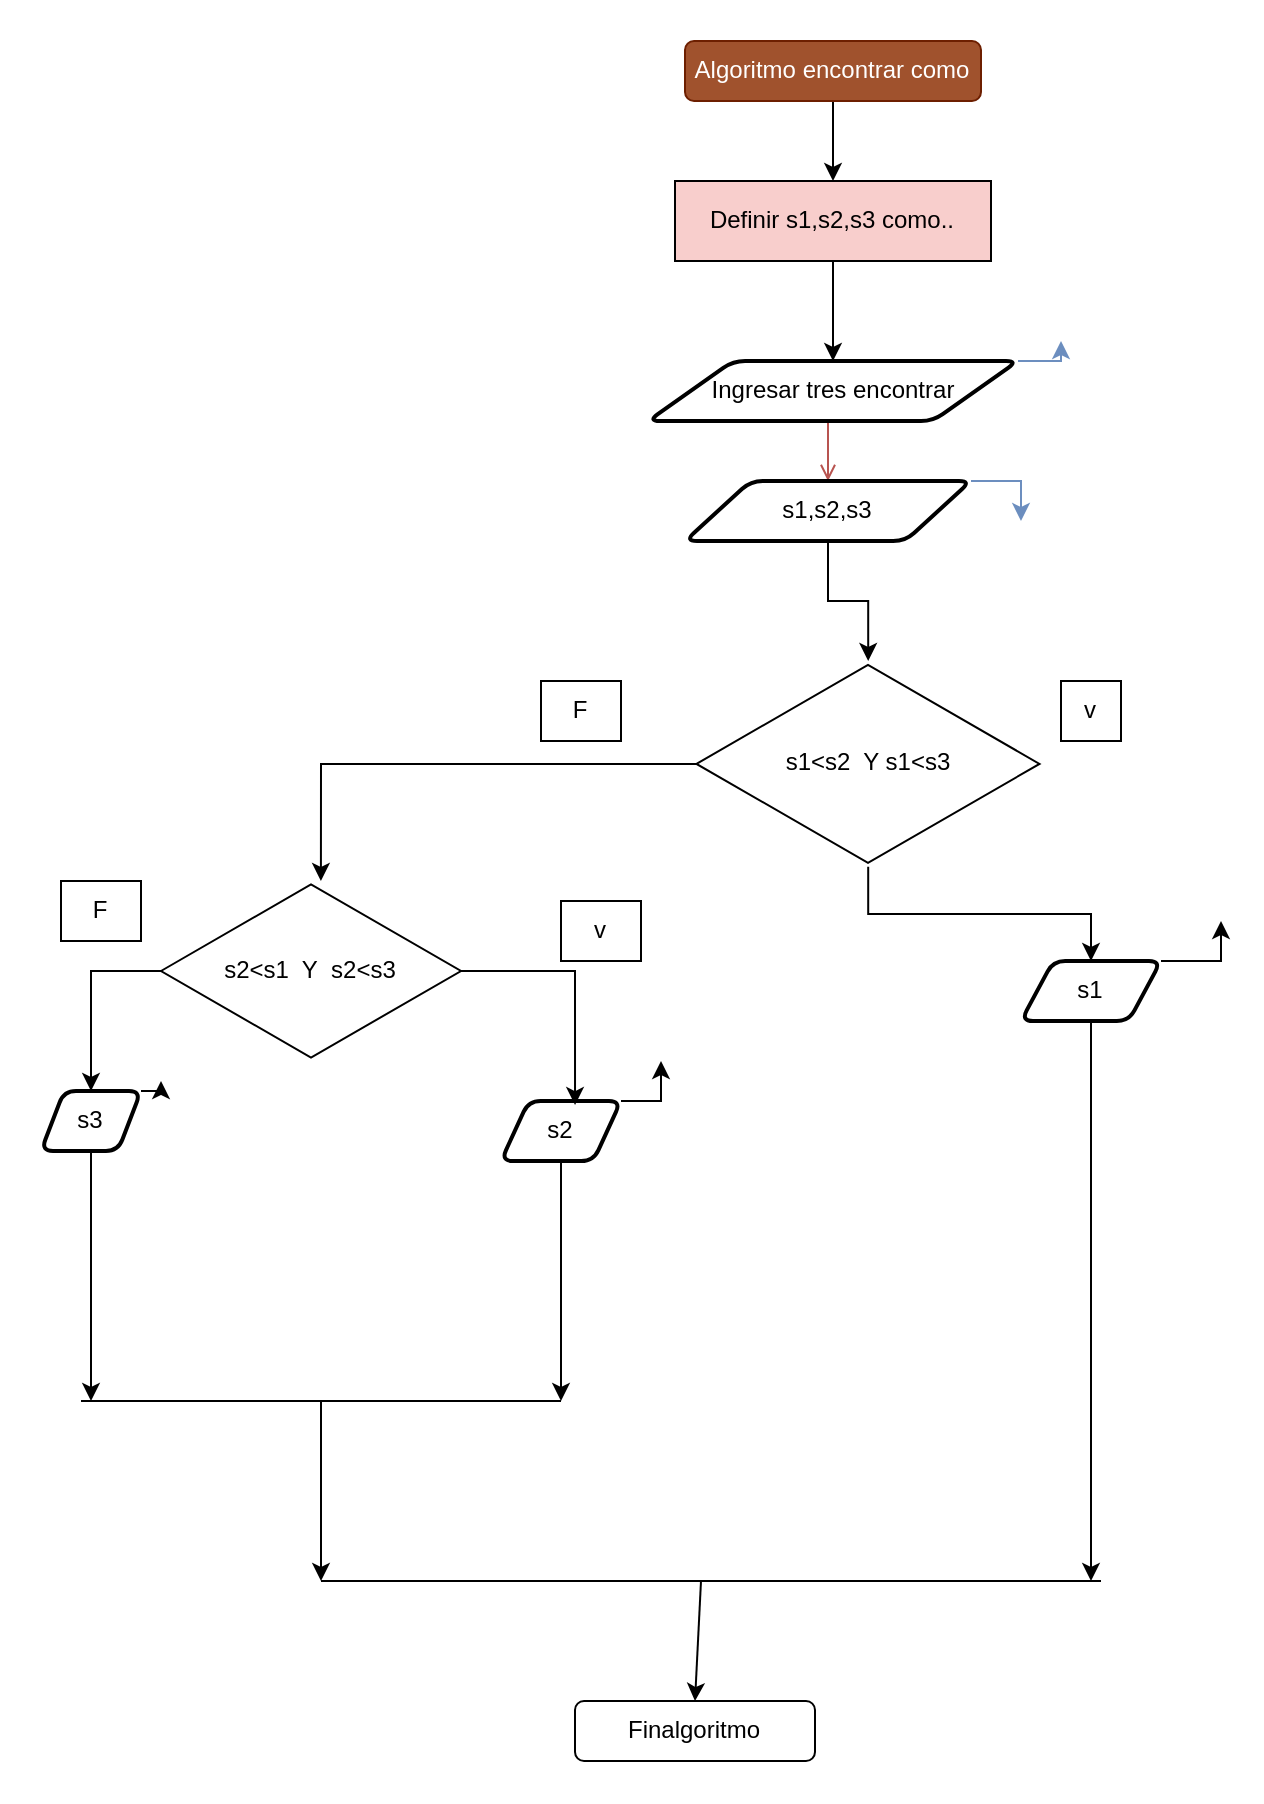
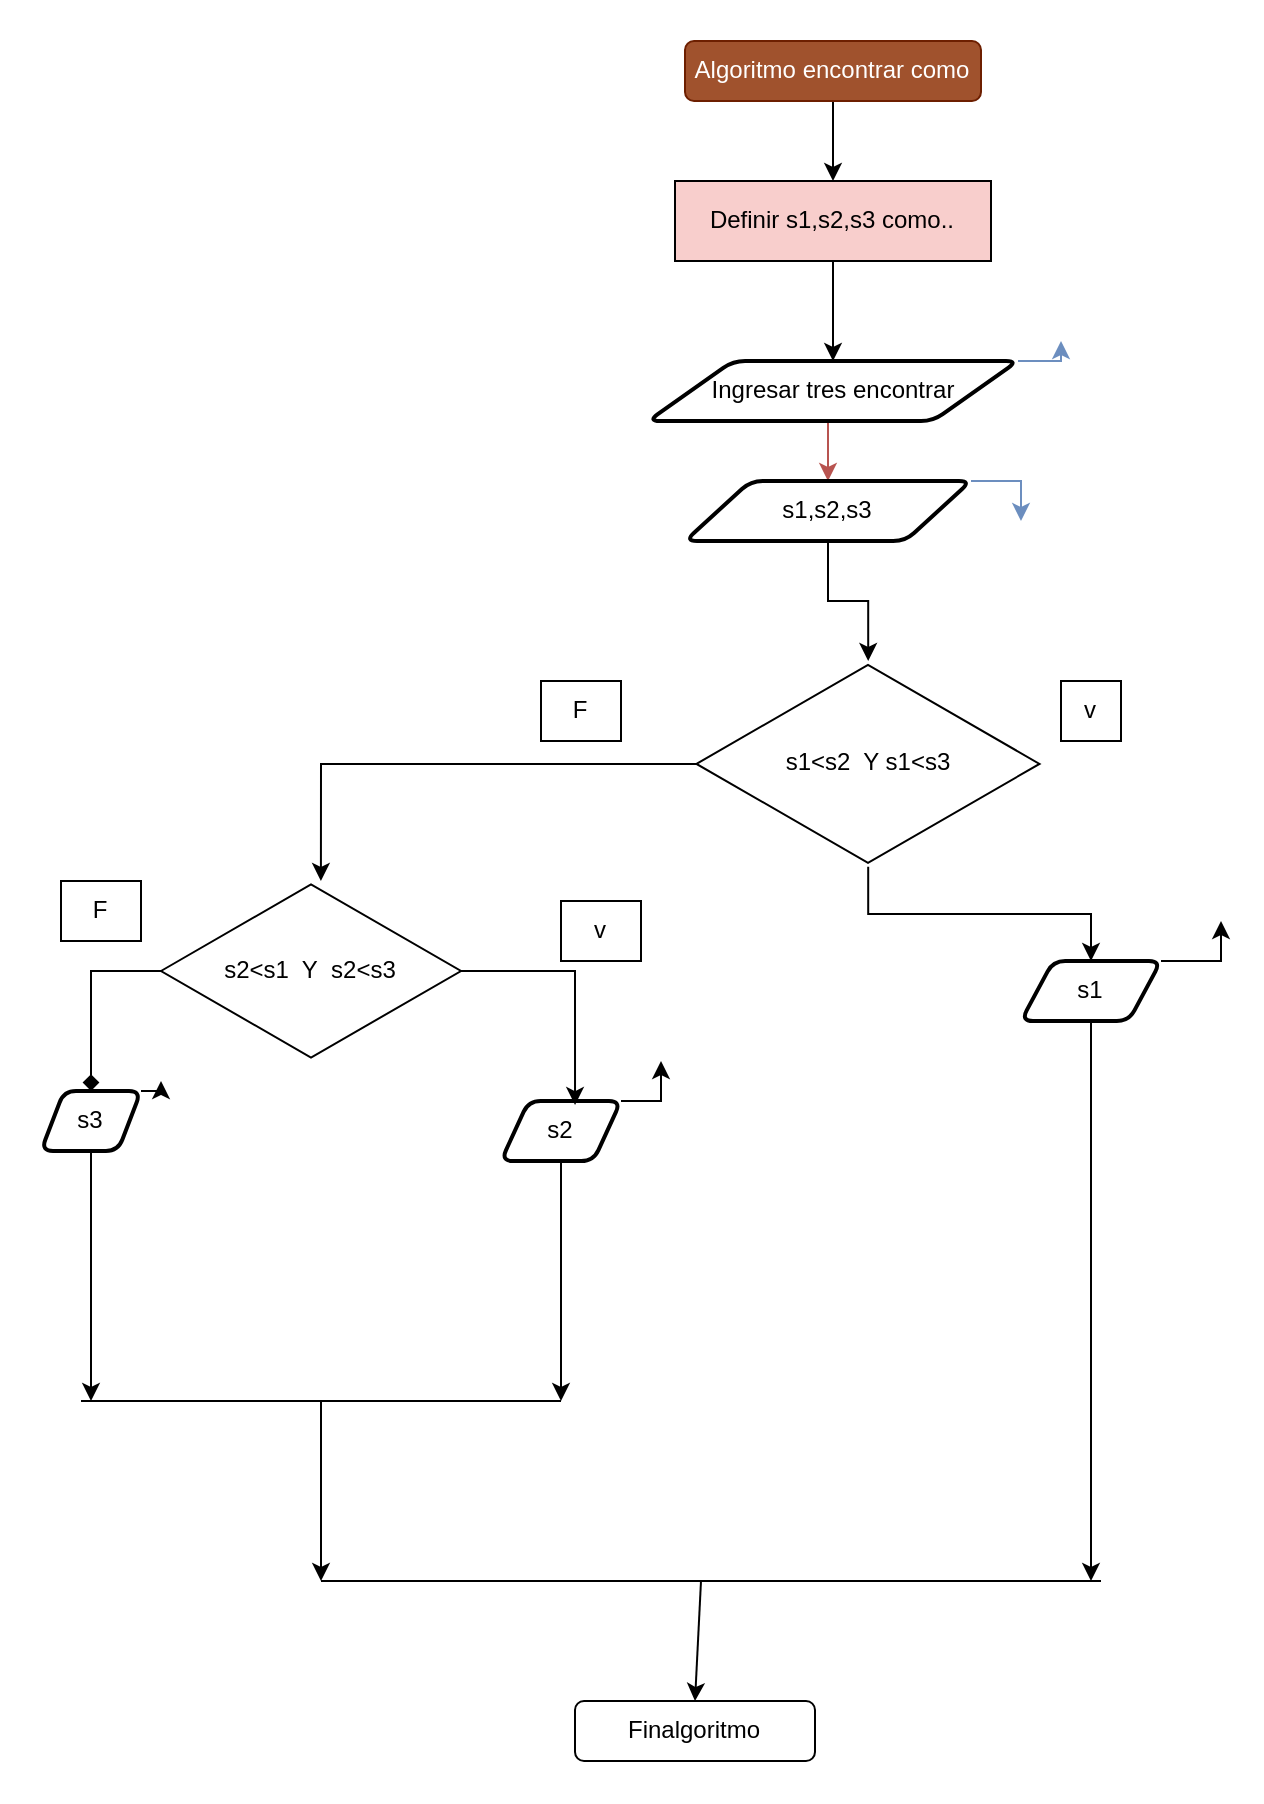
(828, 468) -> (828, 466)
(91, 1076) -> (91, 1075)
